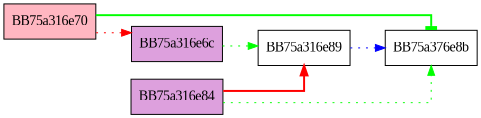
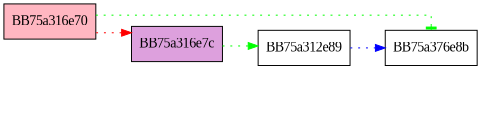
(269, 15) -> (269, 15)
(177, 44) -> (177, 44)
(304, 48) -> (304, 48)
(177, 97) -> none
